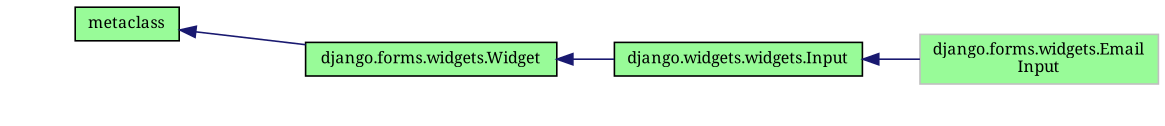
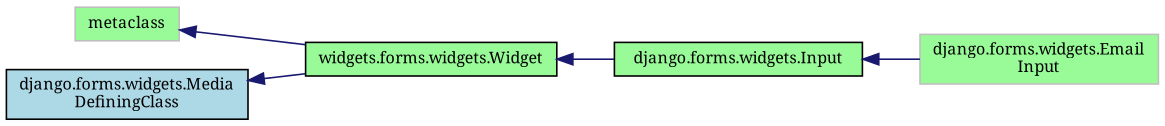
(127, 24) -> (127, 24)
(431, 59) -> (431, 59)
(738, 59) -> (738, 59)
none -> (127, 94)
